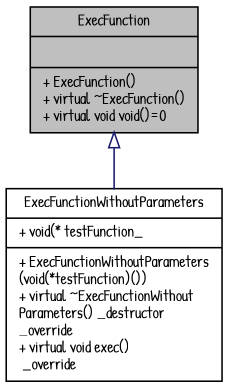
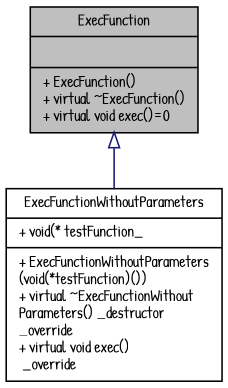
(105, 116) -> (106, 116)
